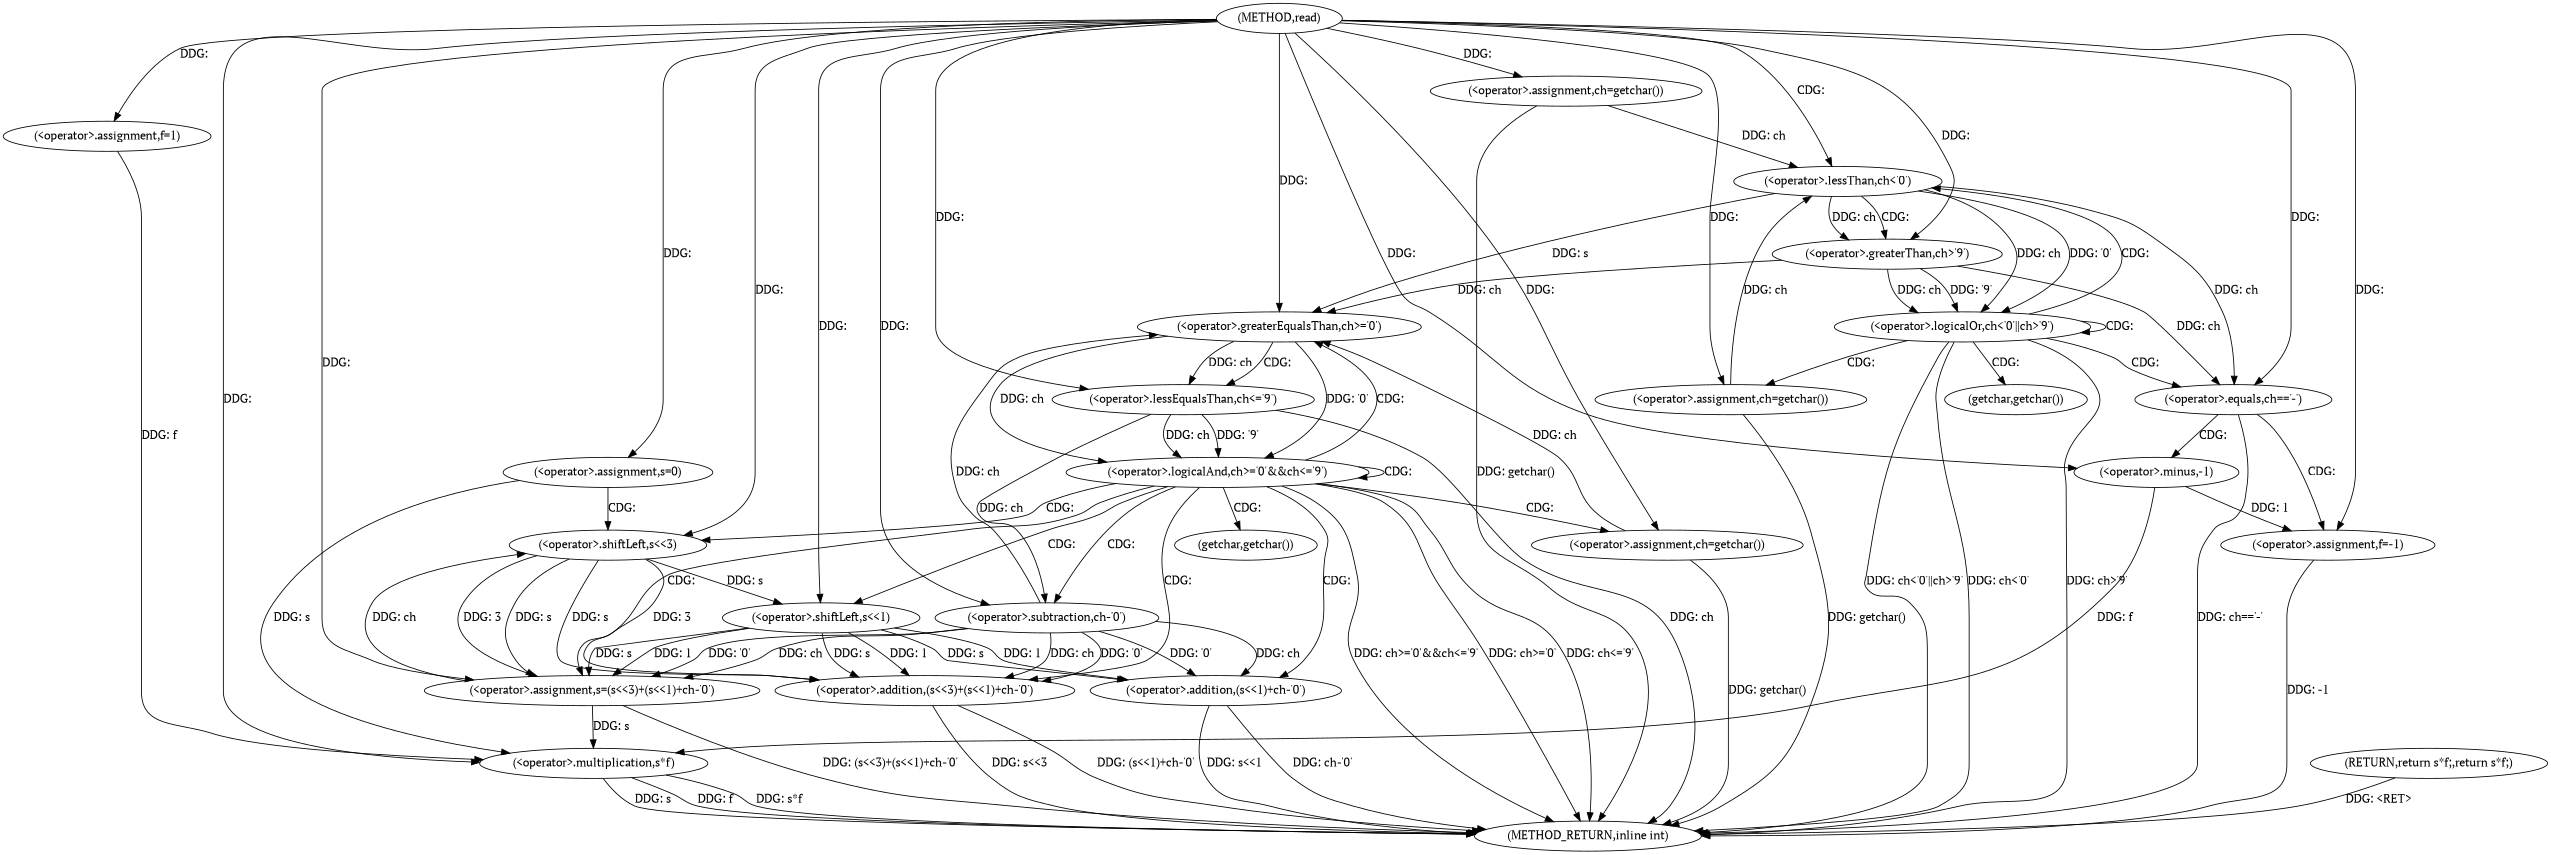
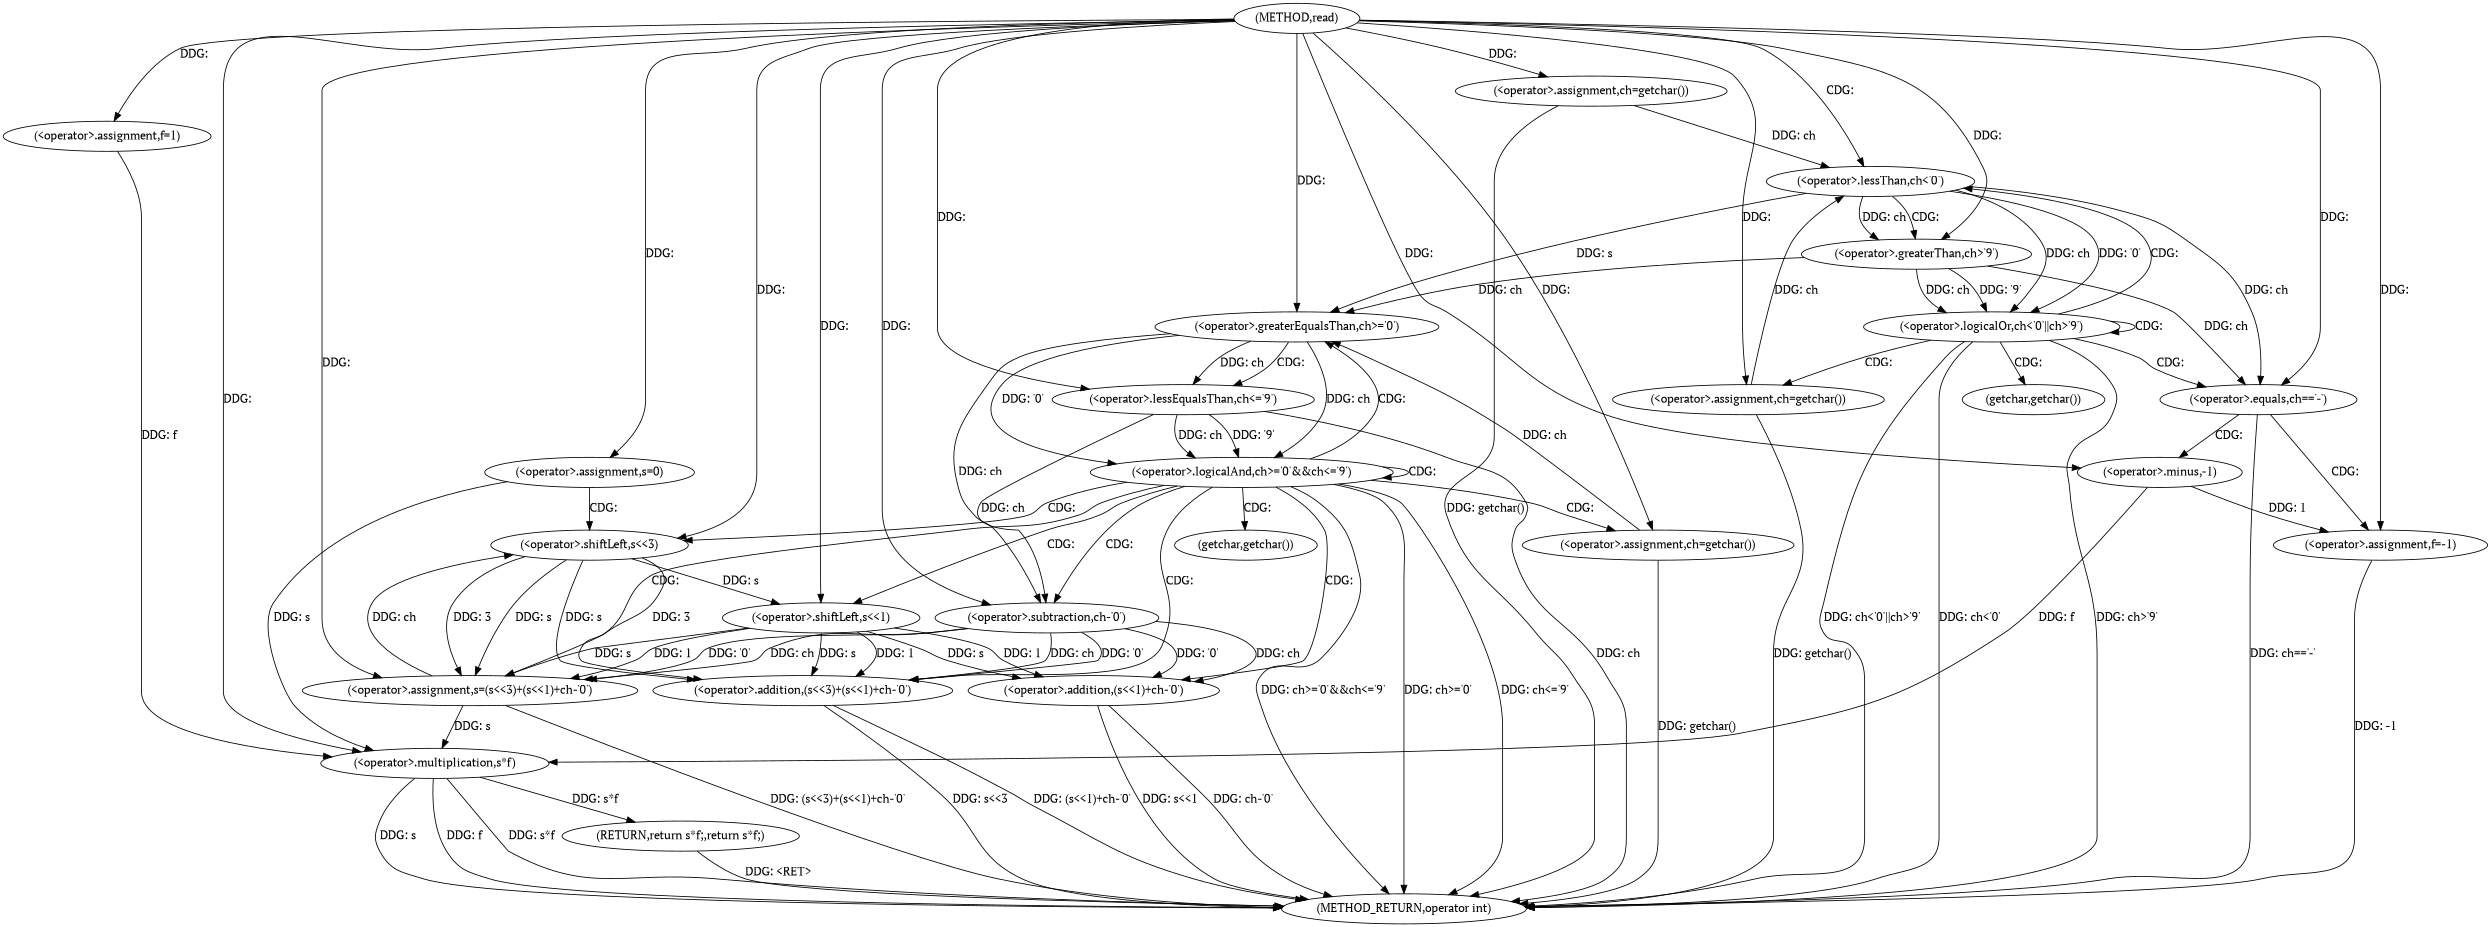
(963, 418) -> (973, 406)
none -> (553, 798)
(1588, 836) -> (1404, 909)
